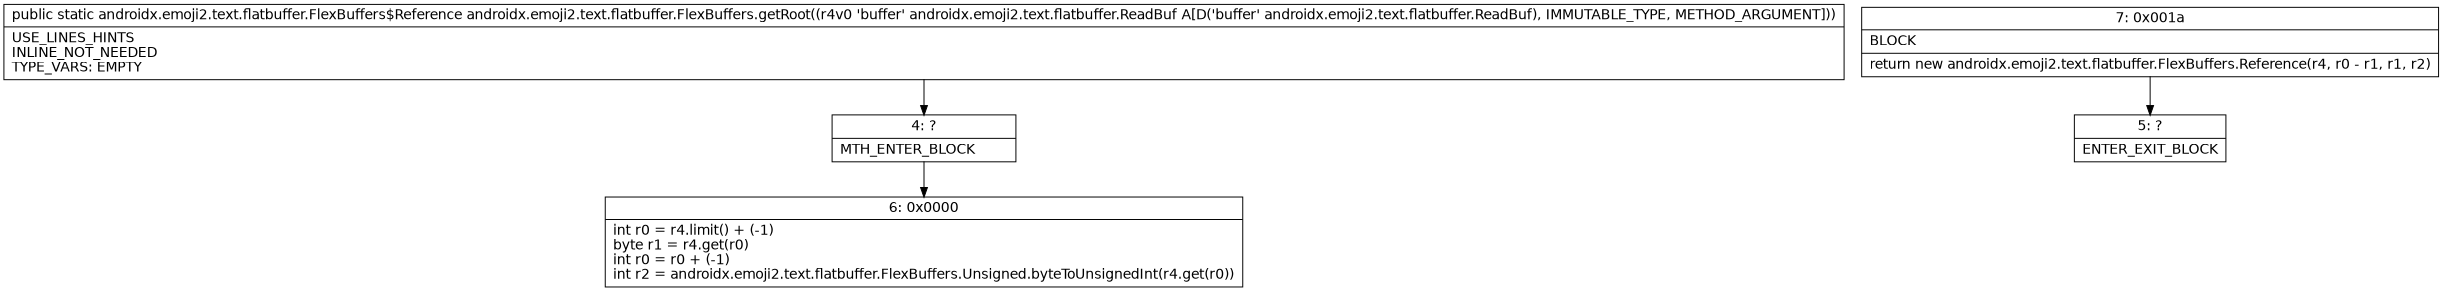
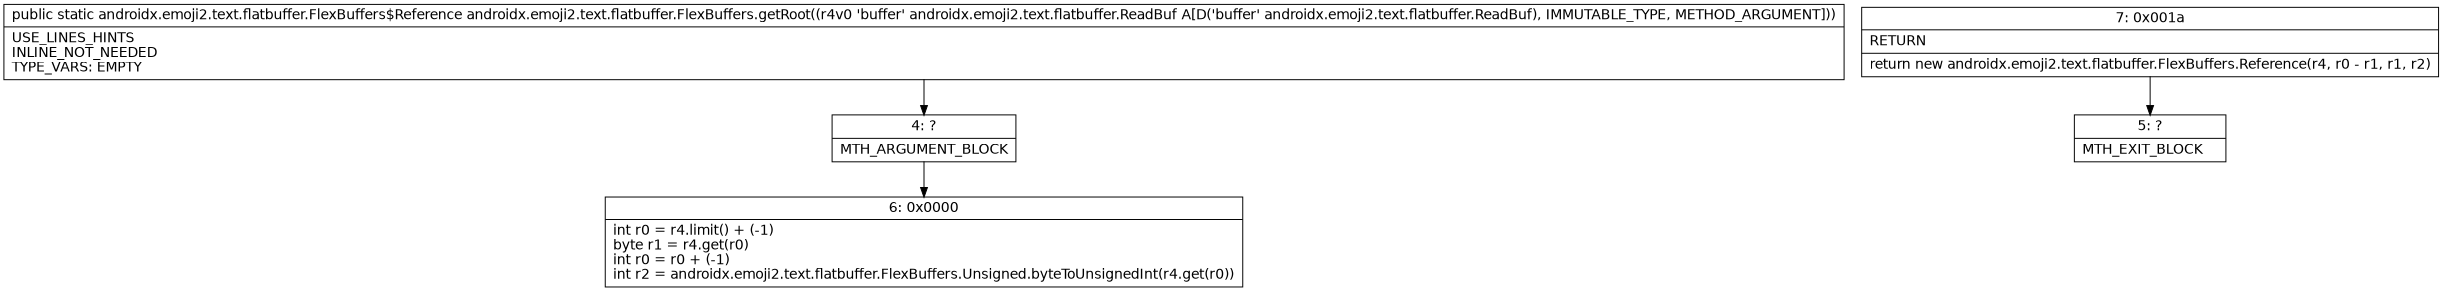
(1893, 41) -> (1898, 41)
(908, 150) -> (924, 150)
(2150, 150) -> (2143, 150)
